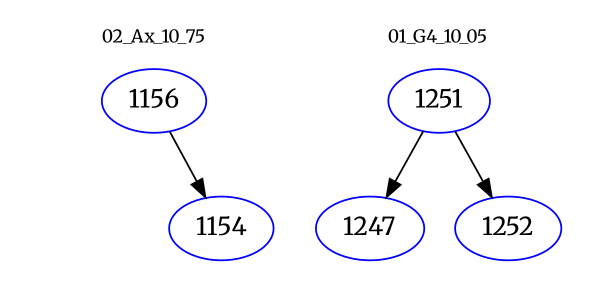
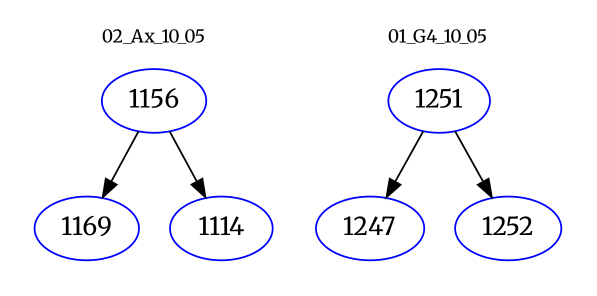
(154, 38) -> (154, 38)
none -> (87, 228)
(221, 228) -> (221, 228)
